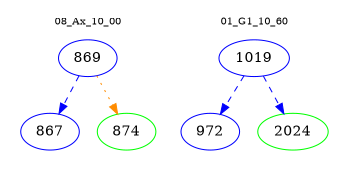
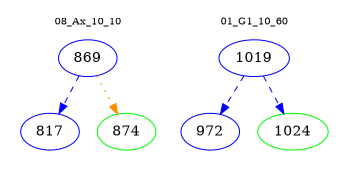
(88, 22) -> (88, 22)
(50, 132) -> (50, 132)
(293, 132) -> (293, 132)
